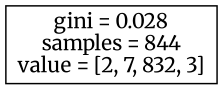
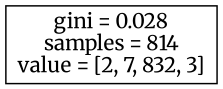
(111, 45) -> (111, 45)
